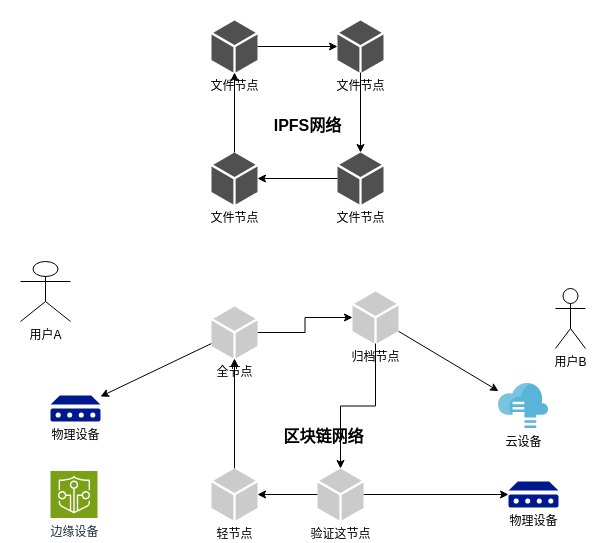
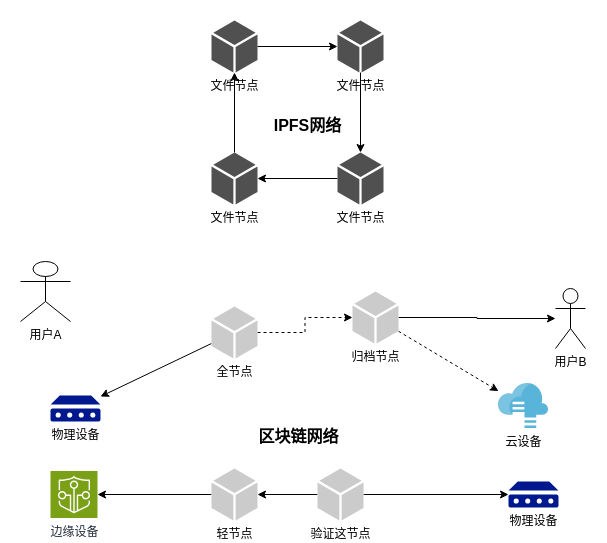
(305, 329) -> (305, 329)
(446, 360) -> (446, 360)
(362, 406) -> (474, 318)
(235, 417) -> (158, 495)
(324, 437) -> (299, 437)
